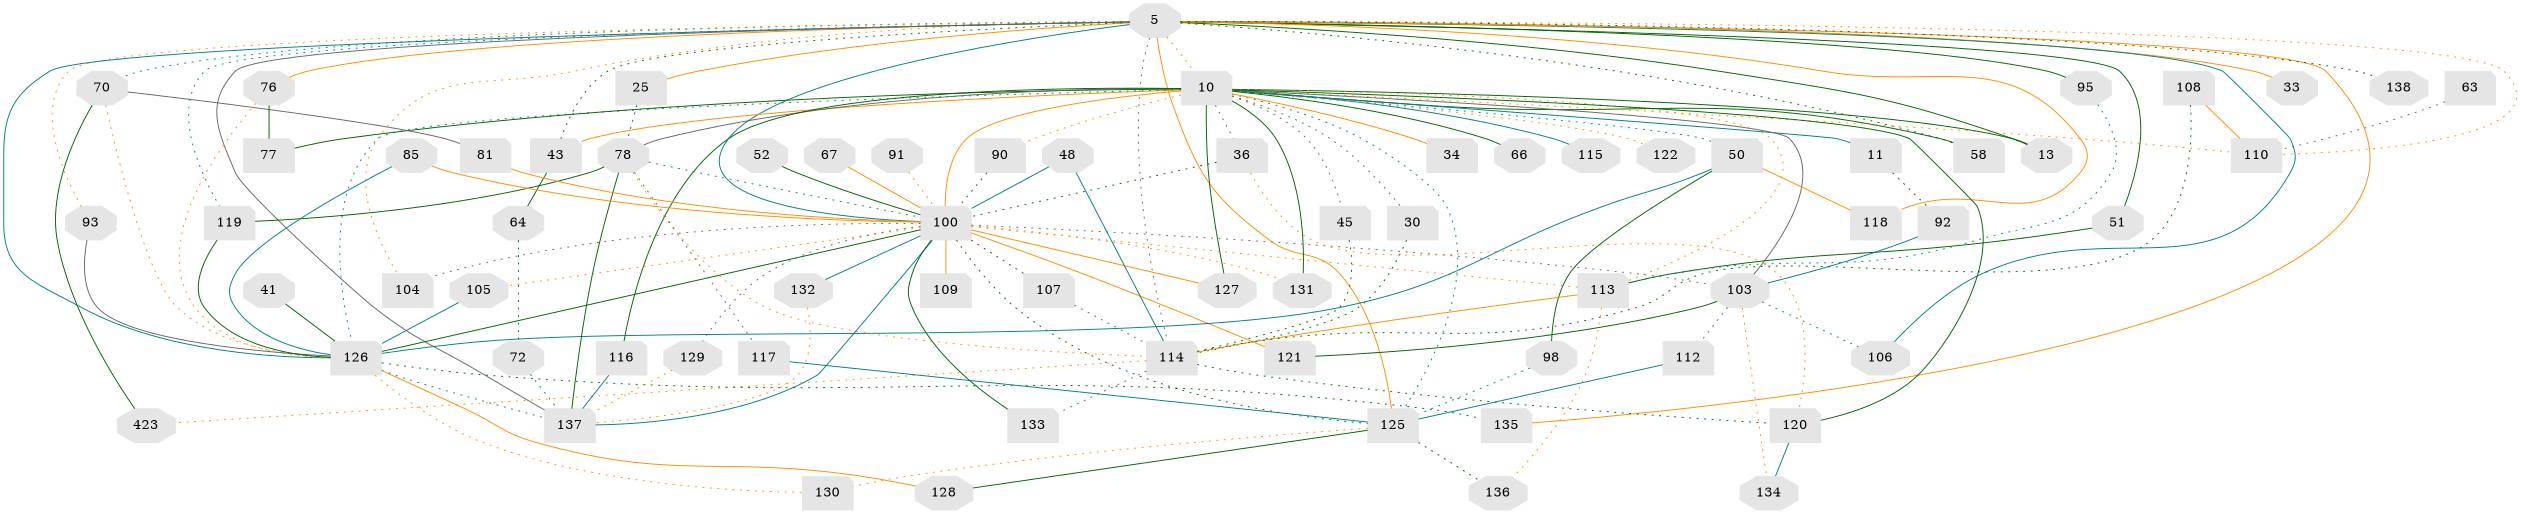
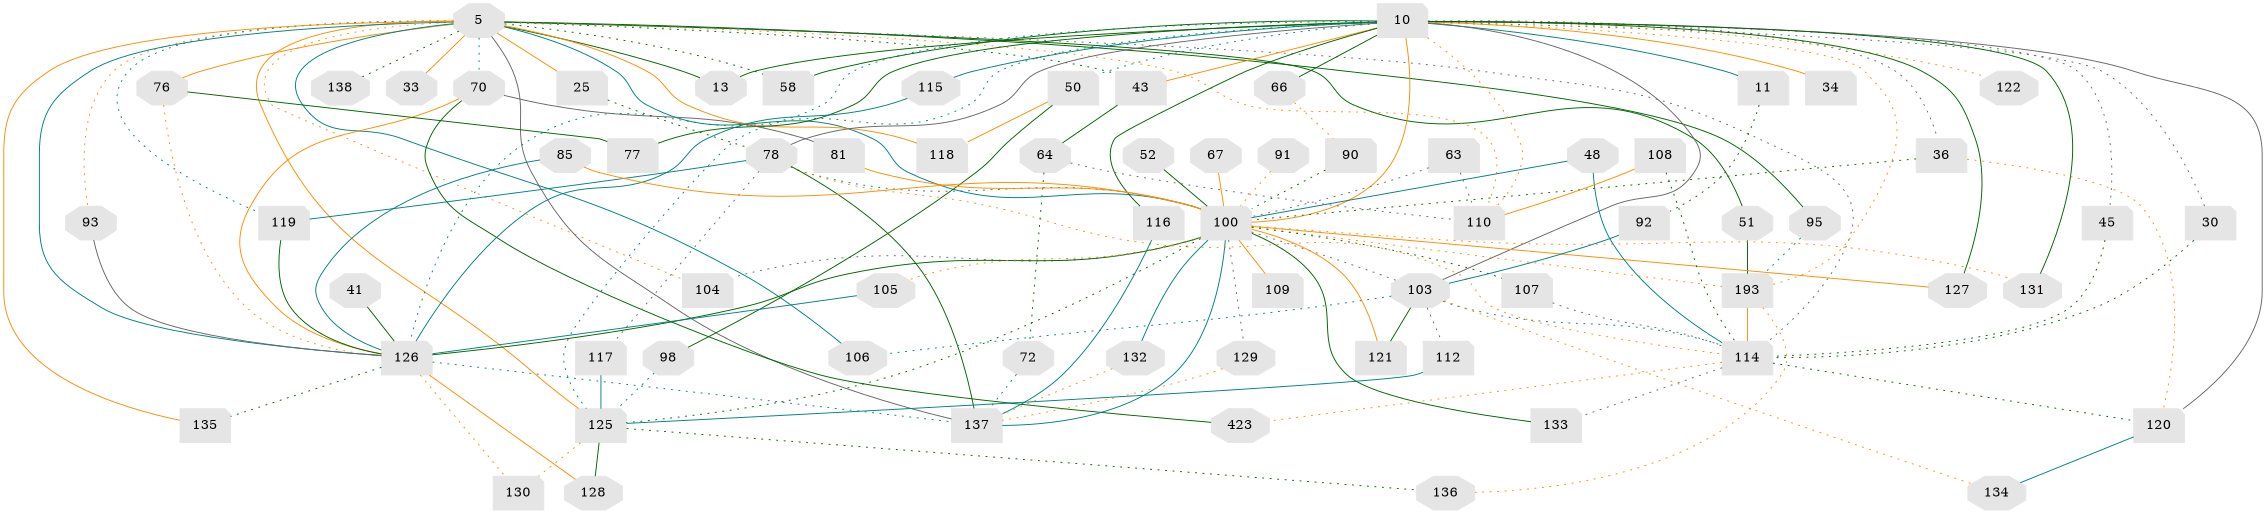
(1180, 54) -> none
(1103, 116) -> (1314, 121)
(1900, 136) -> (2093, 62)
none -> (1341, 195)
none -> (1262, 196)
(432, 205) -> (528, 191)
(163, 286) -> (254, 201)
(1603, 291) -> (1748, 291)
none -> (1583, 324)
(1060, 330) -> (625, 186)
